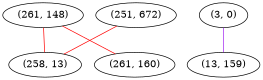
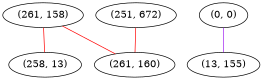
(43, 15) -> (43, 15)
(224, 15) -> (224, 15)
(94, 38) -> (135, 40)
(224, 65) -> (224, 65)
